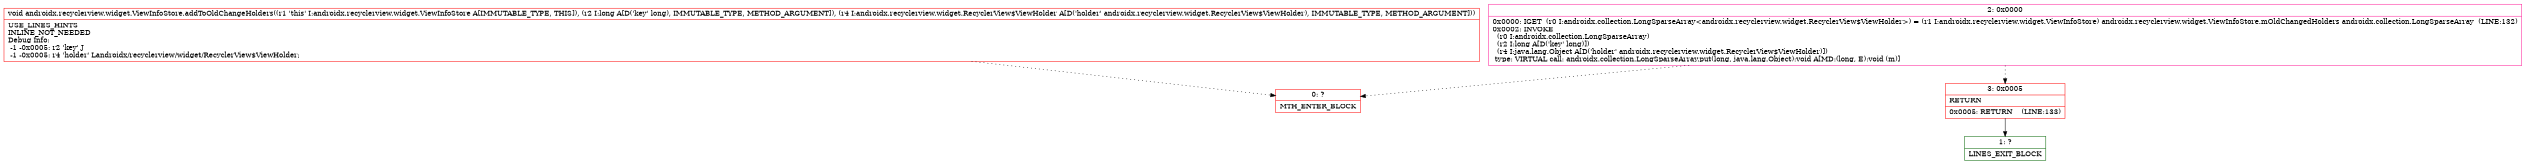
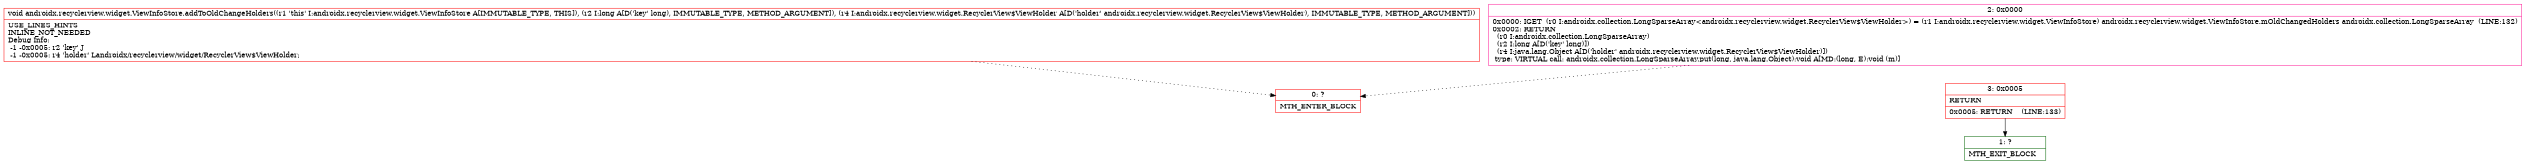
(1525, 29) -> (1526, 29)
(2005, 72) -> none
(2005, 154) -> (2002, 154)
